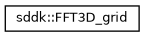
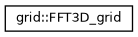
(72, 19) -> (69, 19)
